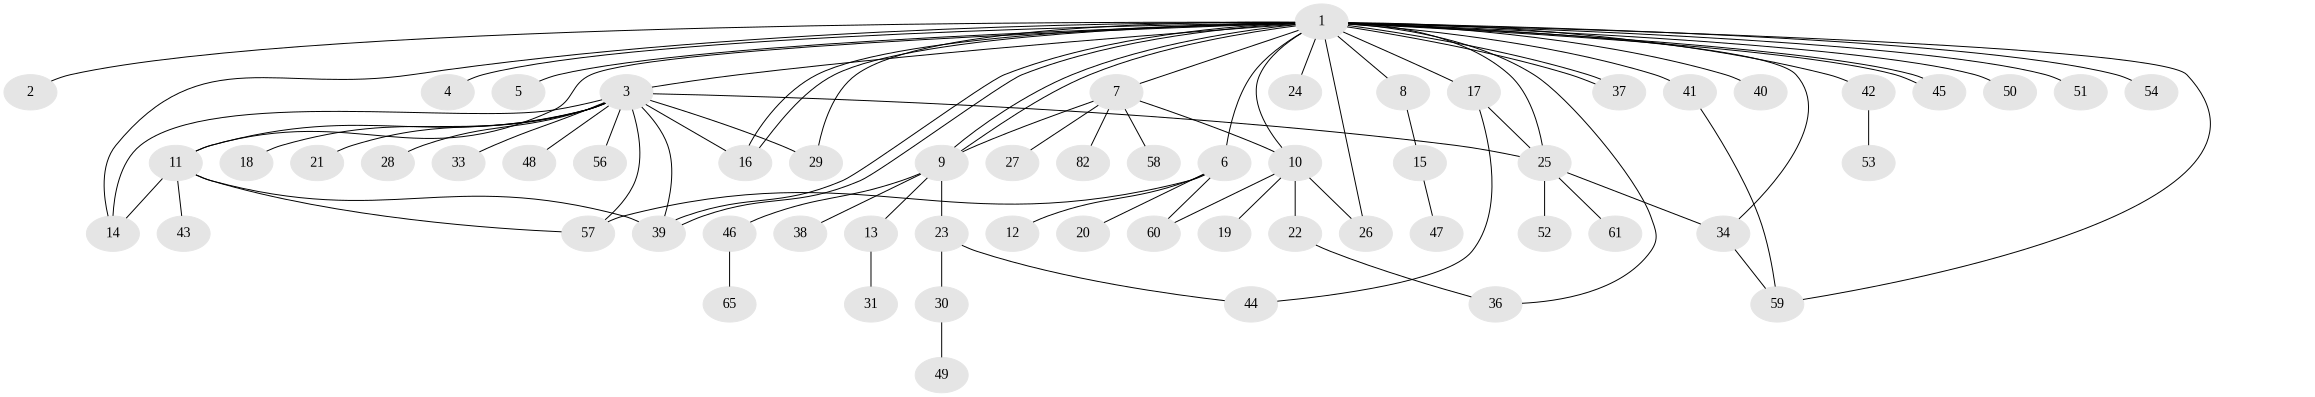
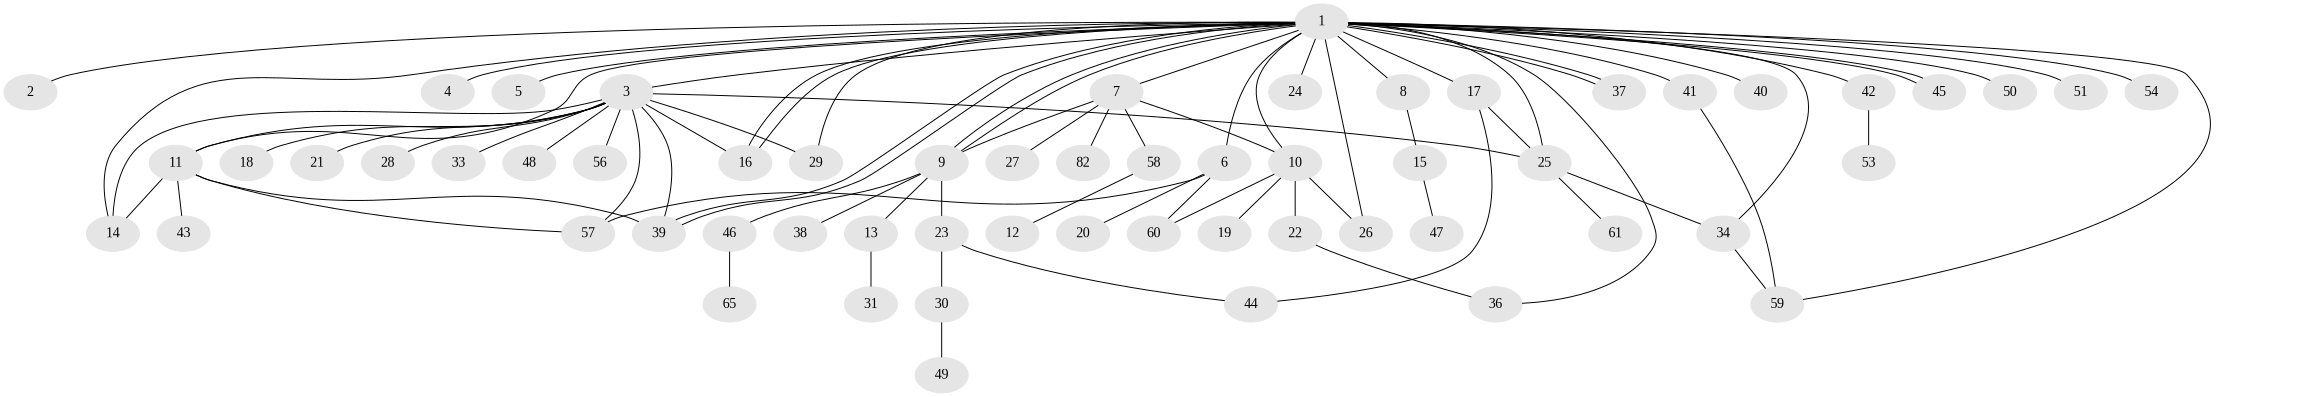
(1079, 206) -> (1096, 192)
(1545, 234) -> none
